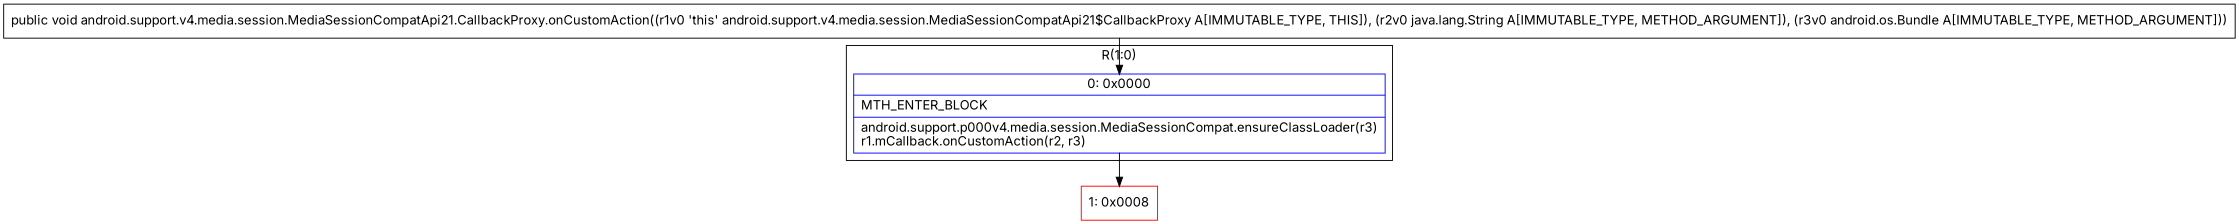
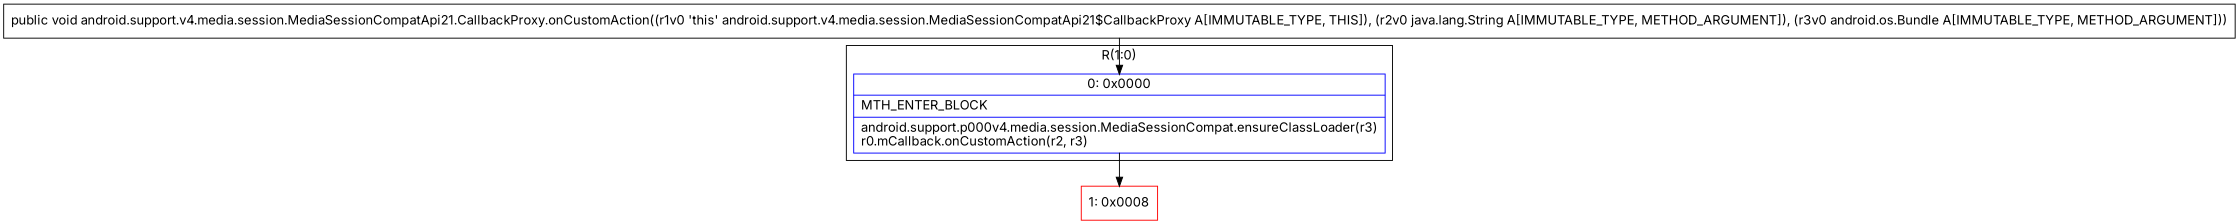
(974, 142) -> (975, 142)
